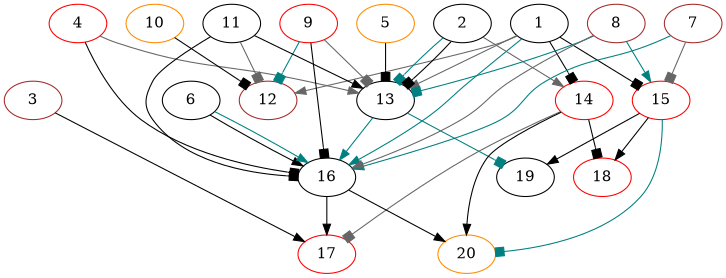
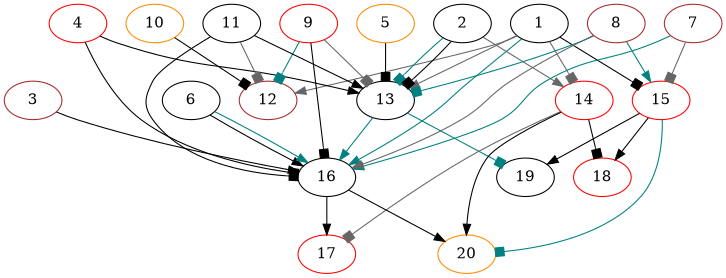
(561, 60) -> (561, 60)
(236, 69) -> (236, 69)
(175, 175) -> (166, 144)
